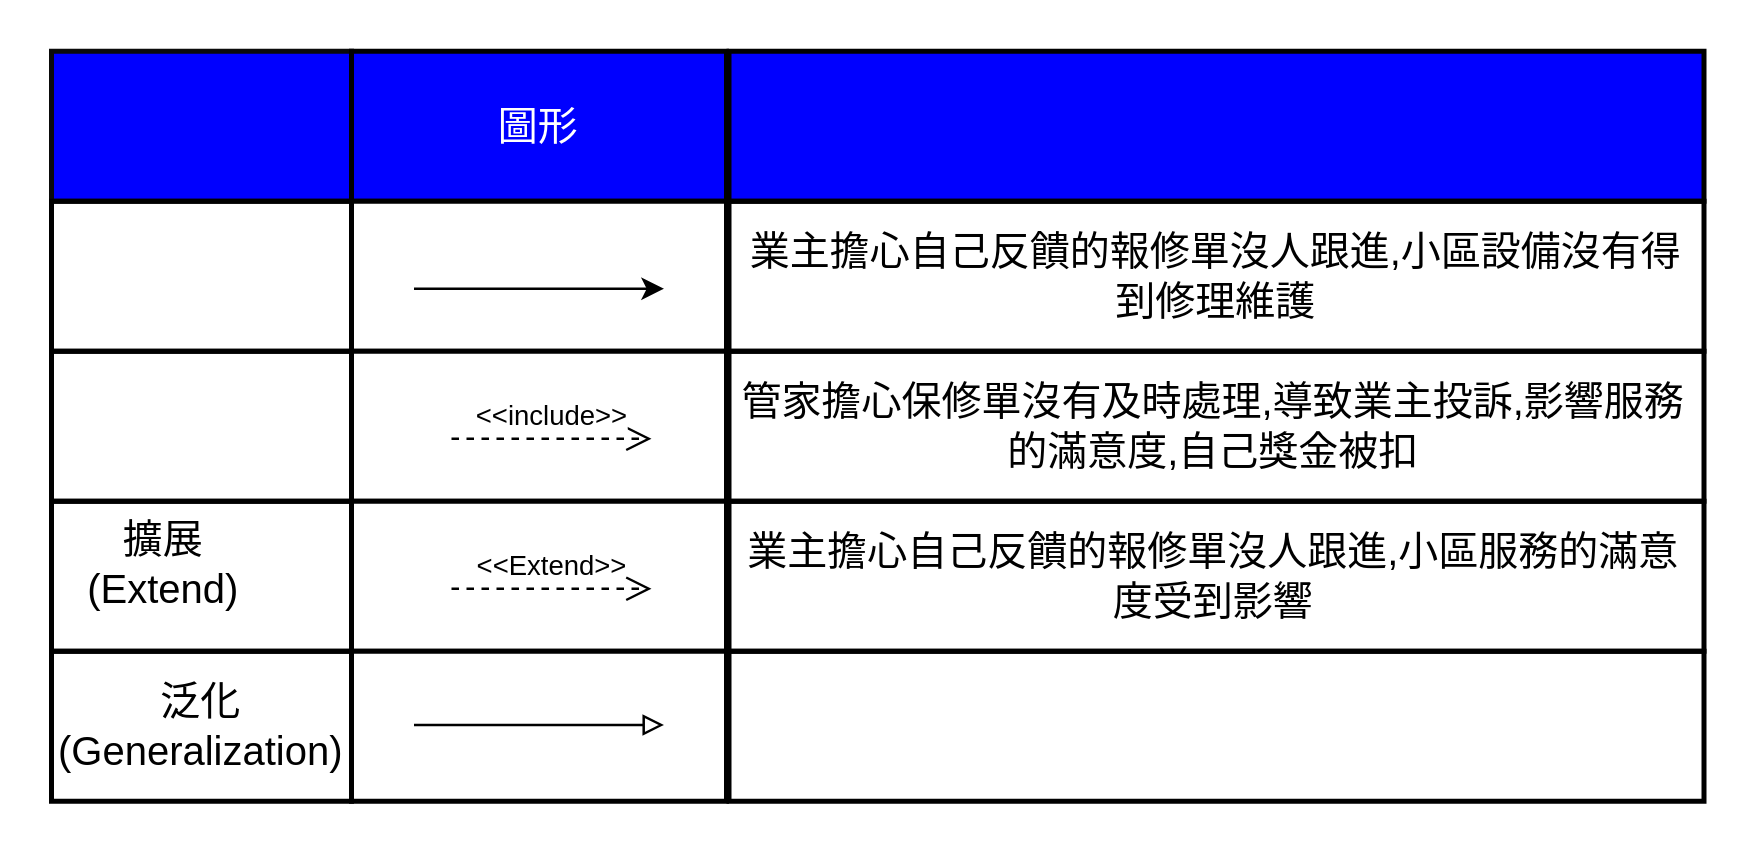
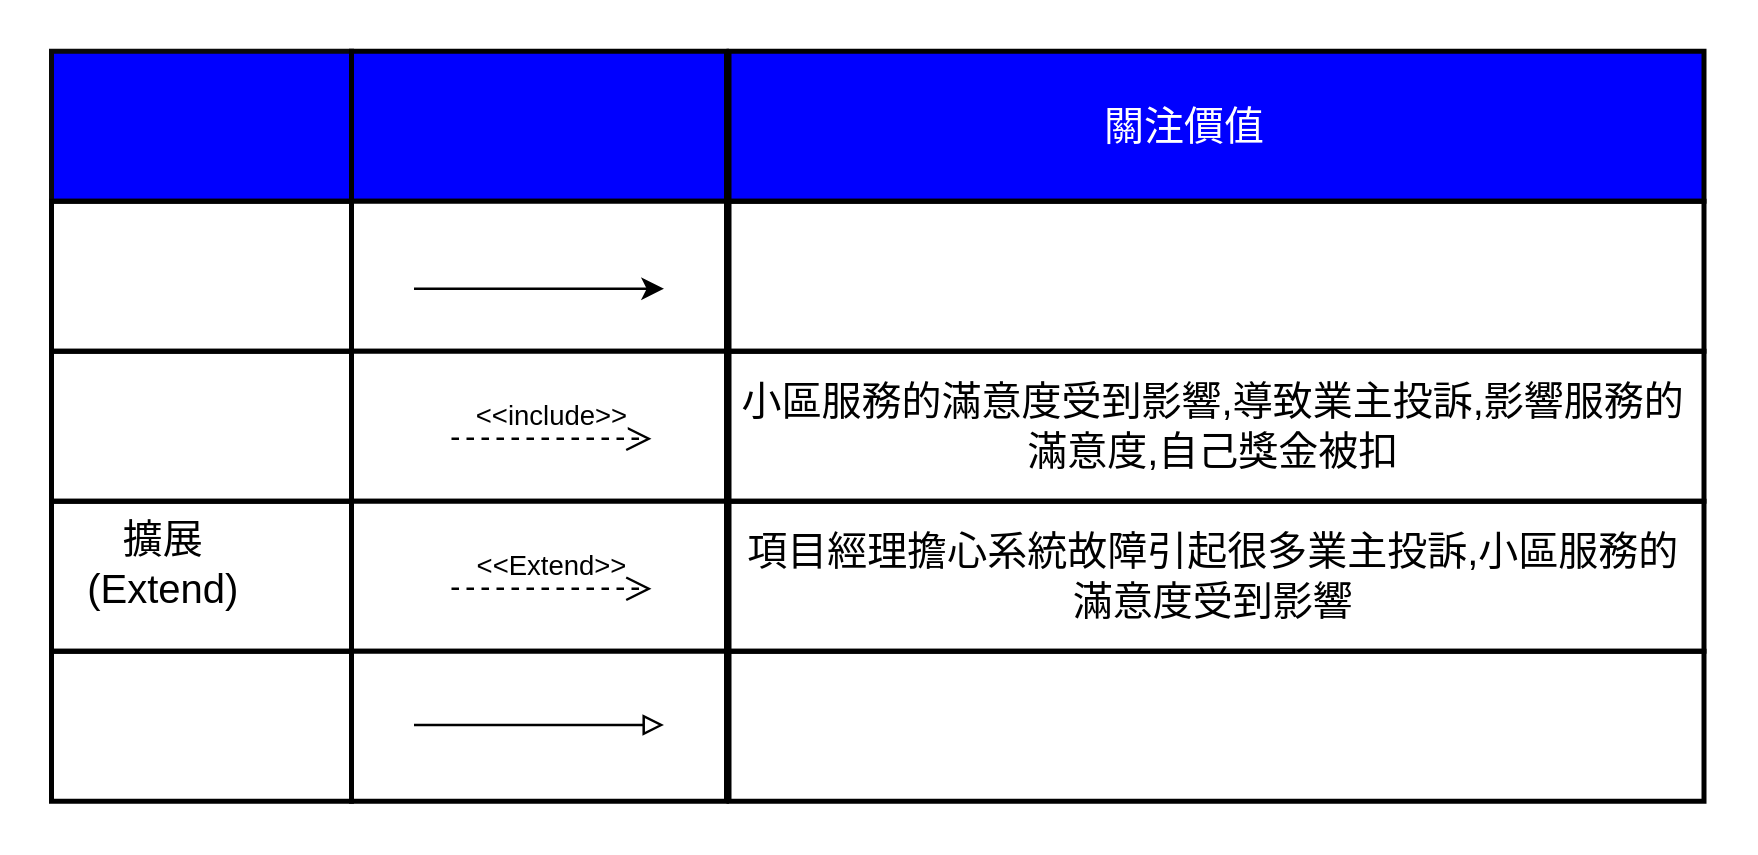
(539, 126) -> none
none -> (1185, 126)
(1216, 276) -> none
(1214, 426) -> (1214, 426)
(1214, 576) -> (1214, 576)
(201, 726) -> none
